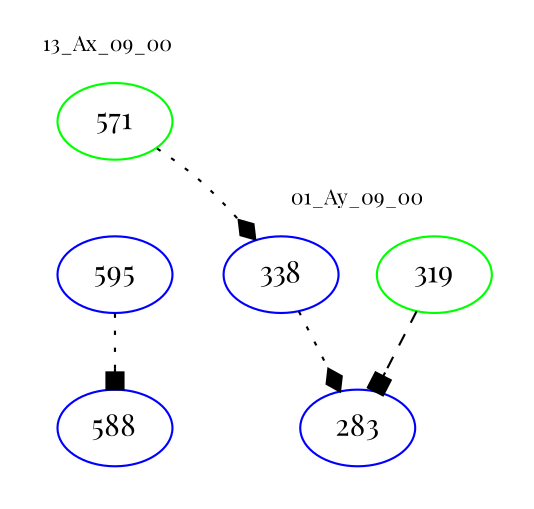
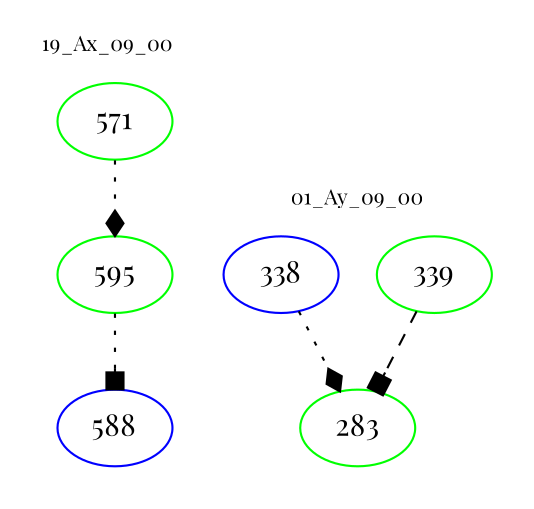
(108, 46) -> (108, 46)
(220, 200) -> (115, 185)
(115, 275) -> (115, 275)
(434, 275) -> (434, 275)
(358, 428) -> (358, 428)
